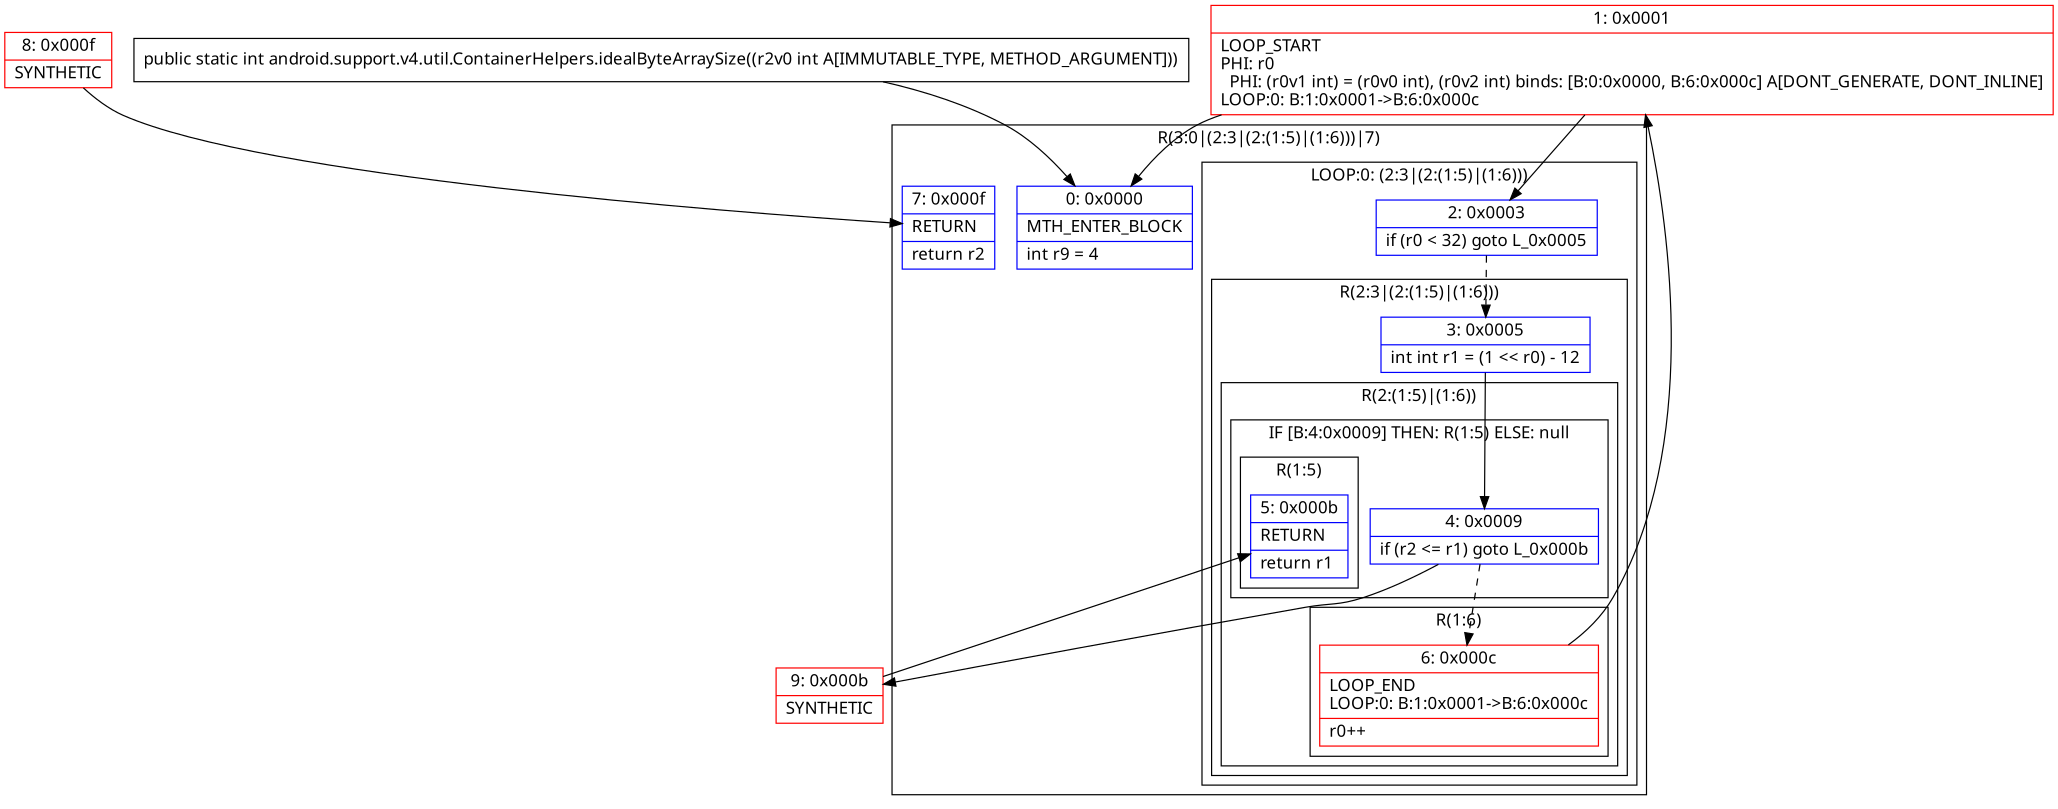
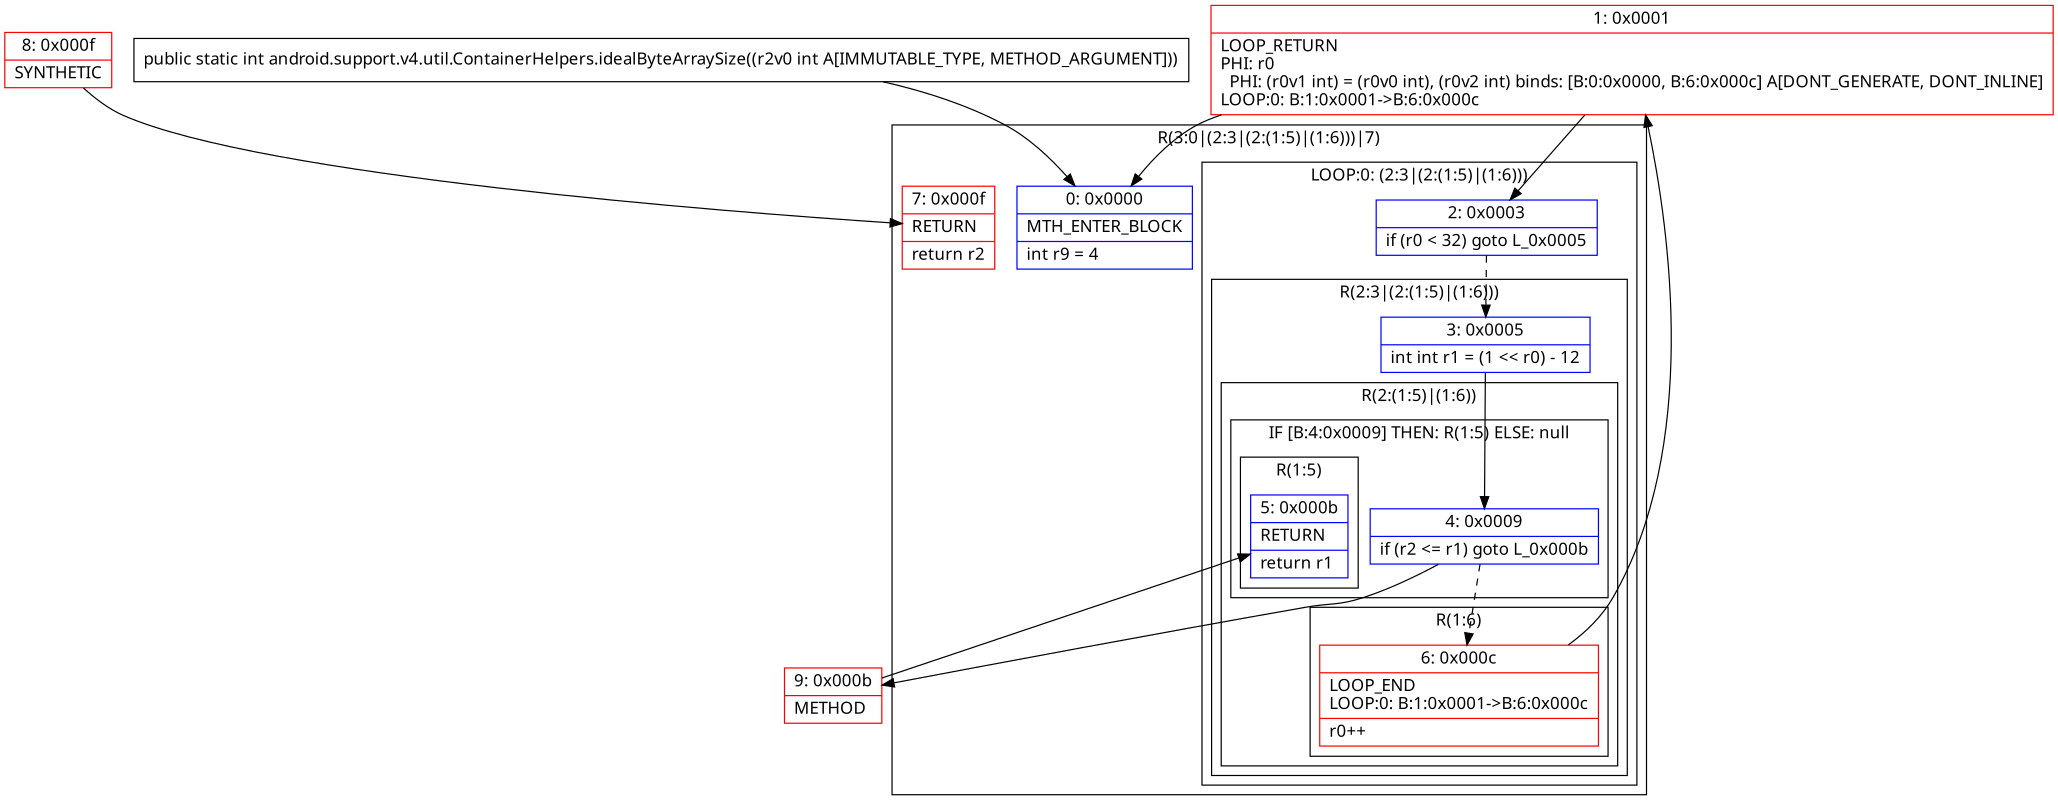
(1271, 46) -> (1279, 46)
(948, 228) -> (948, 228)
(830, 709) -> (831, 709)
